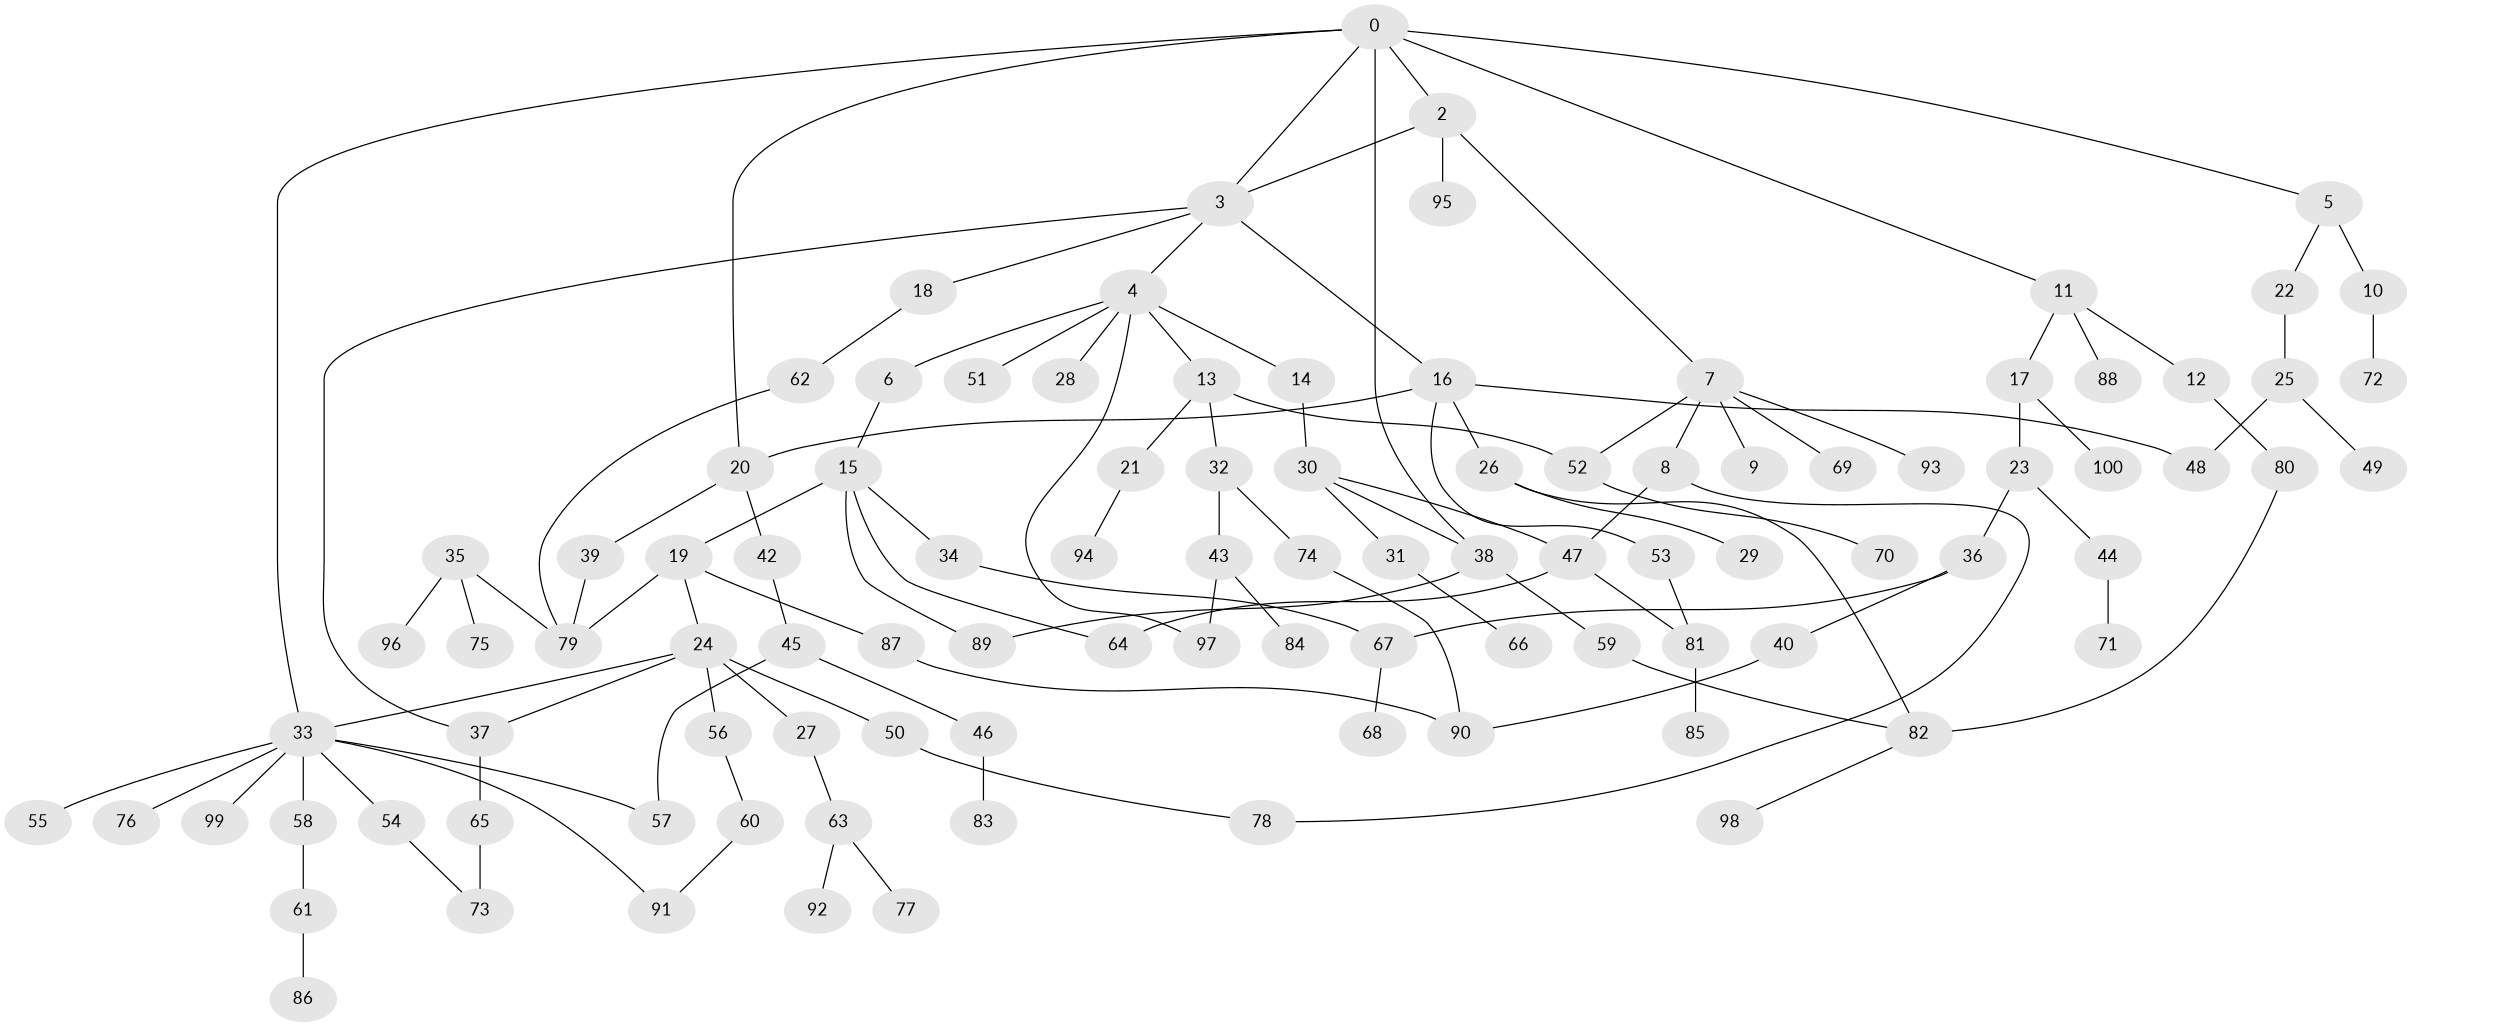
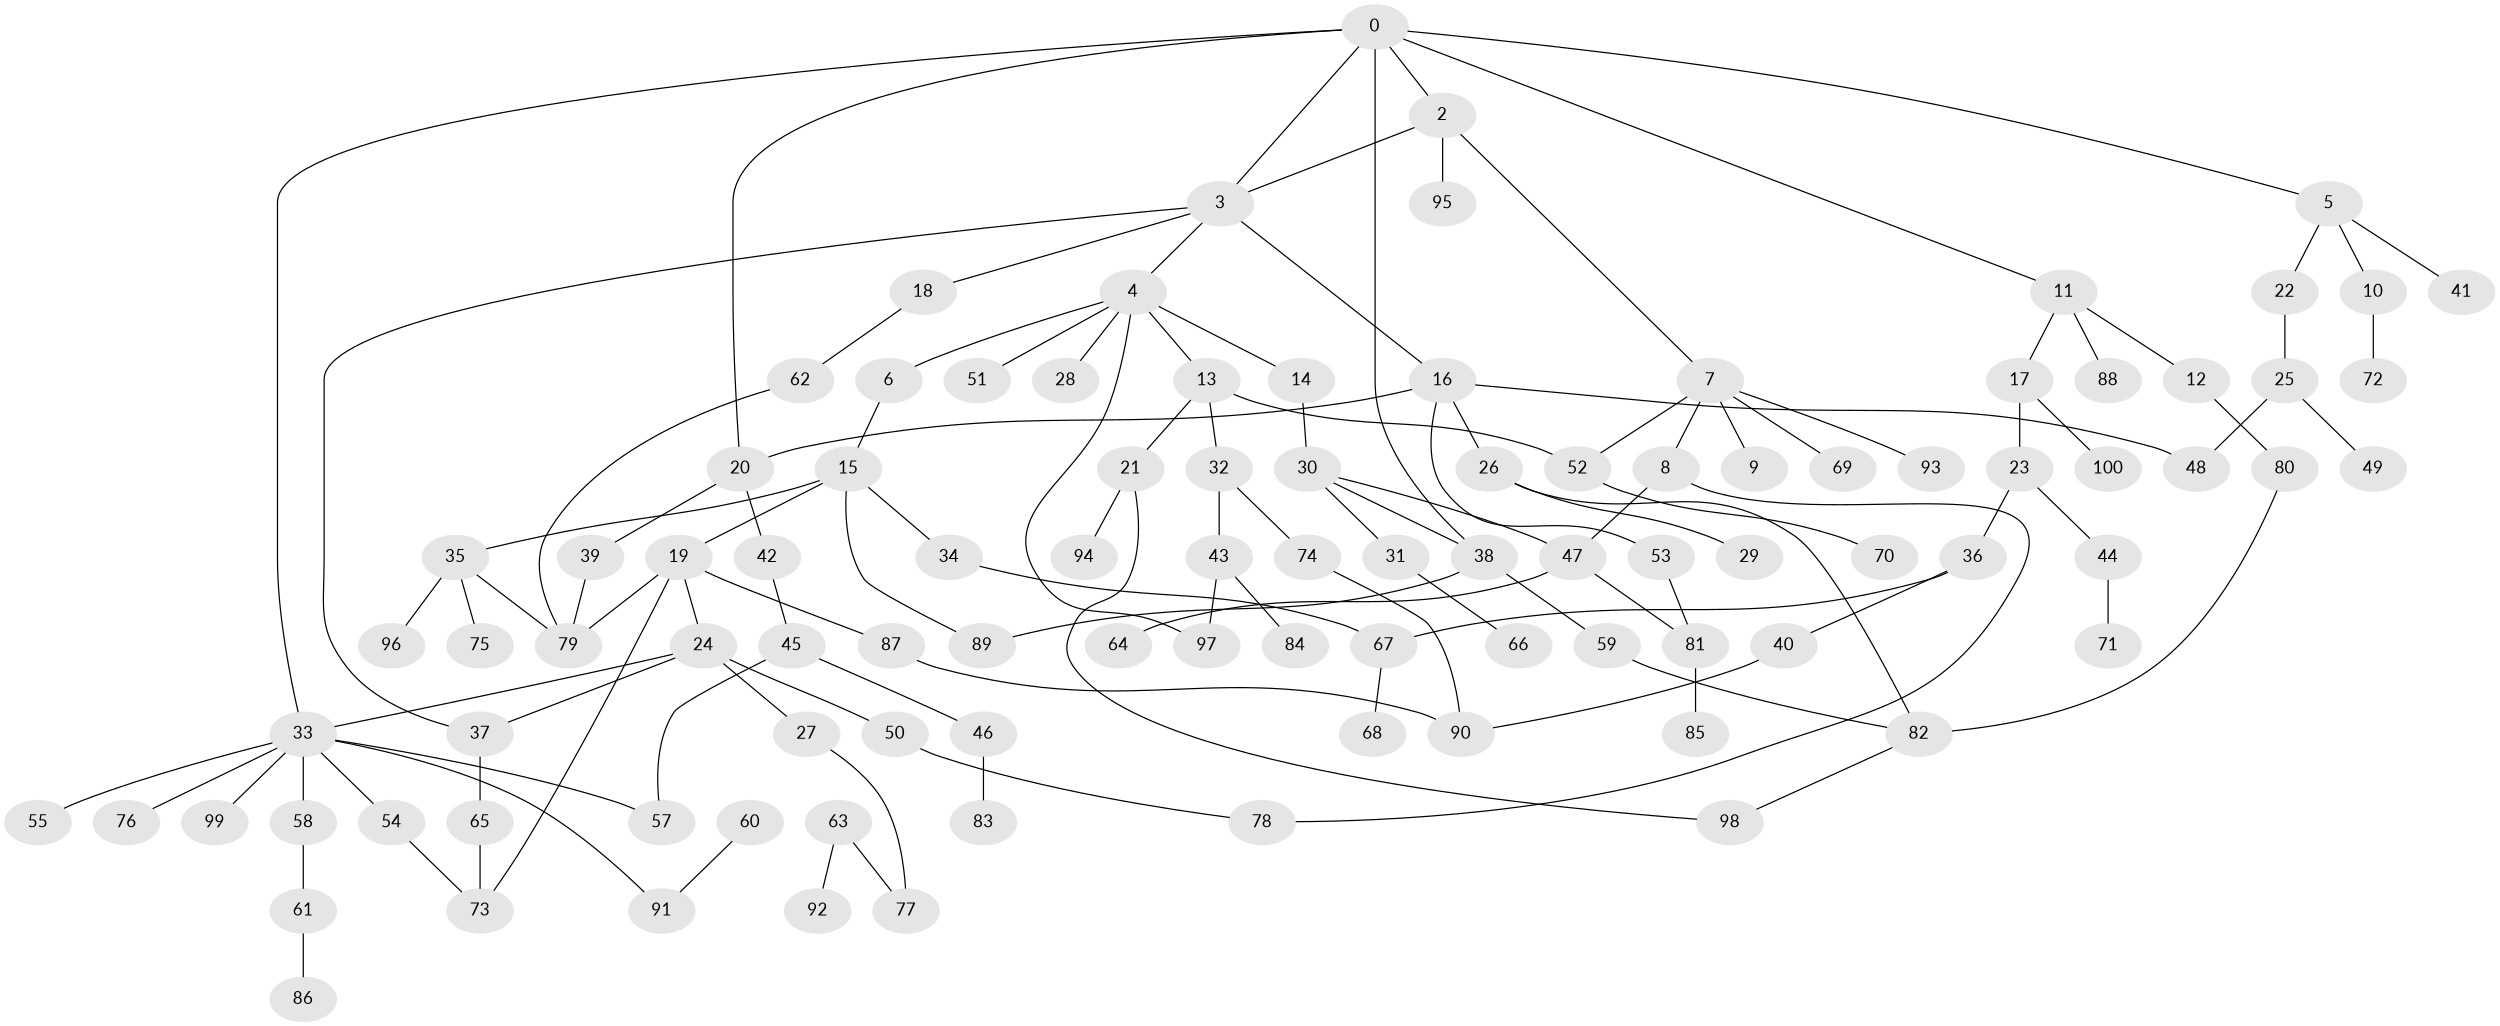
none -> (2462, 292)
(946, 596) -> (637, 519)
(718, 734) -> none
none -> (586, 737)
none -> (1272, 759)
(823, 778) -> (887, 809)
